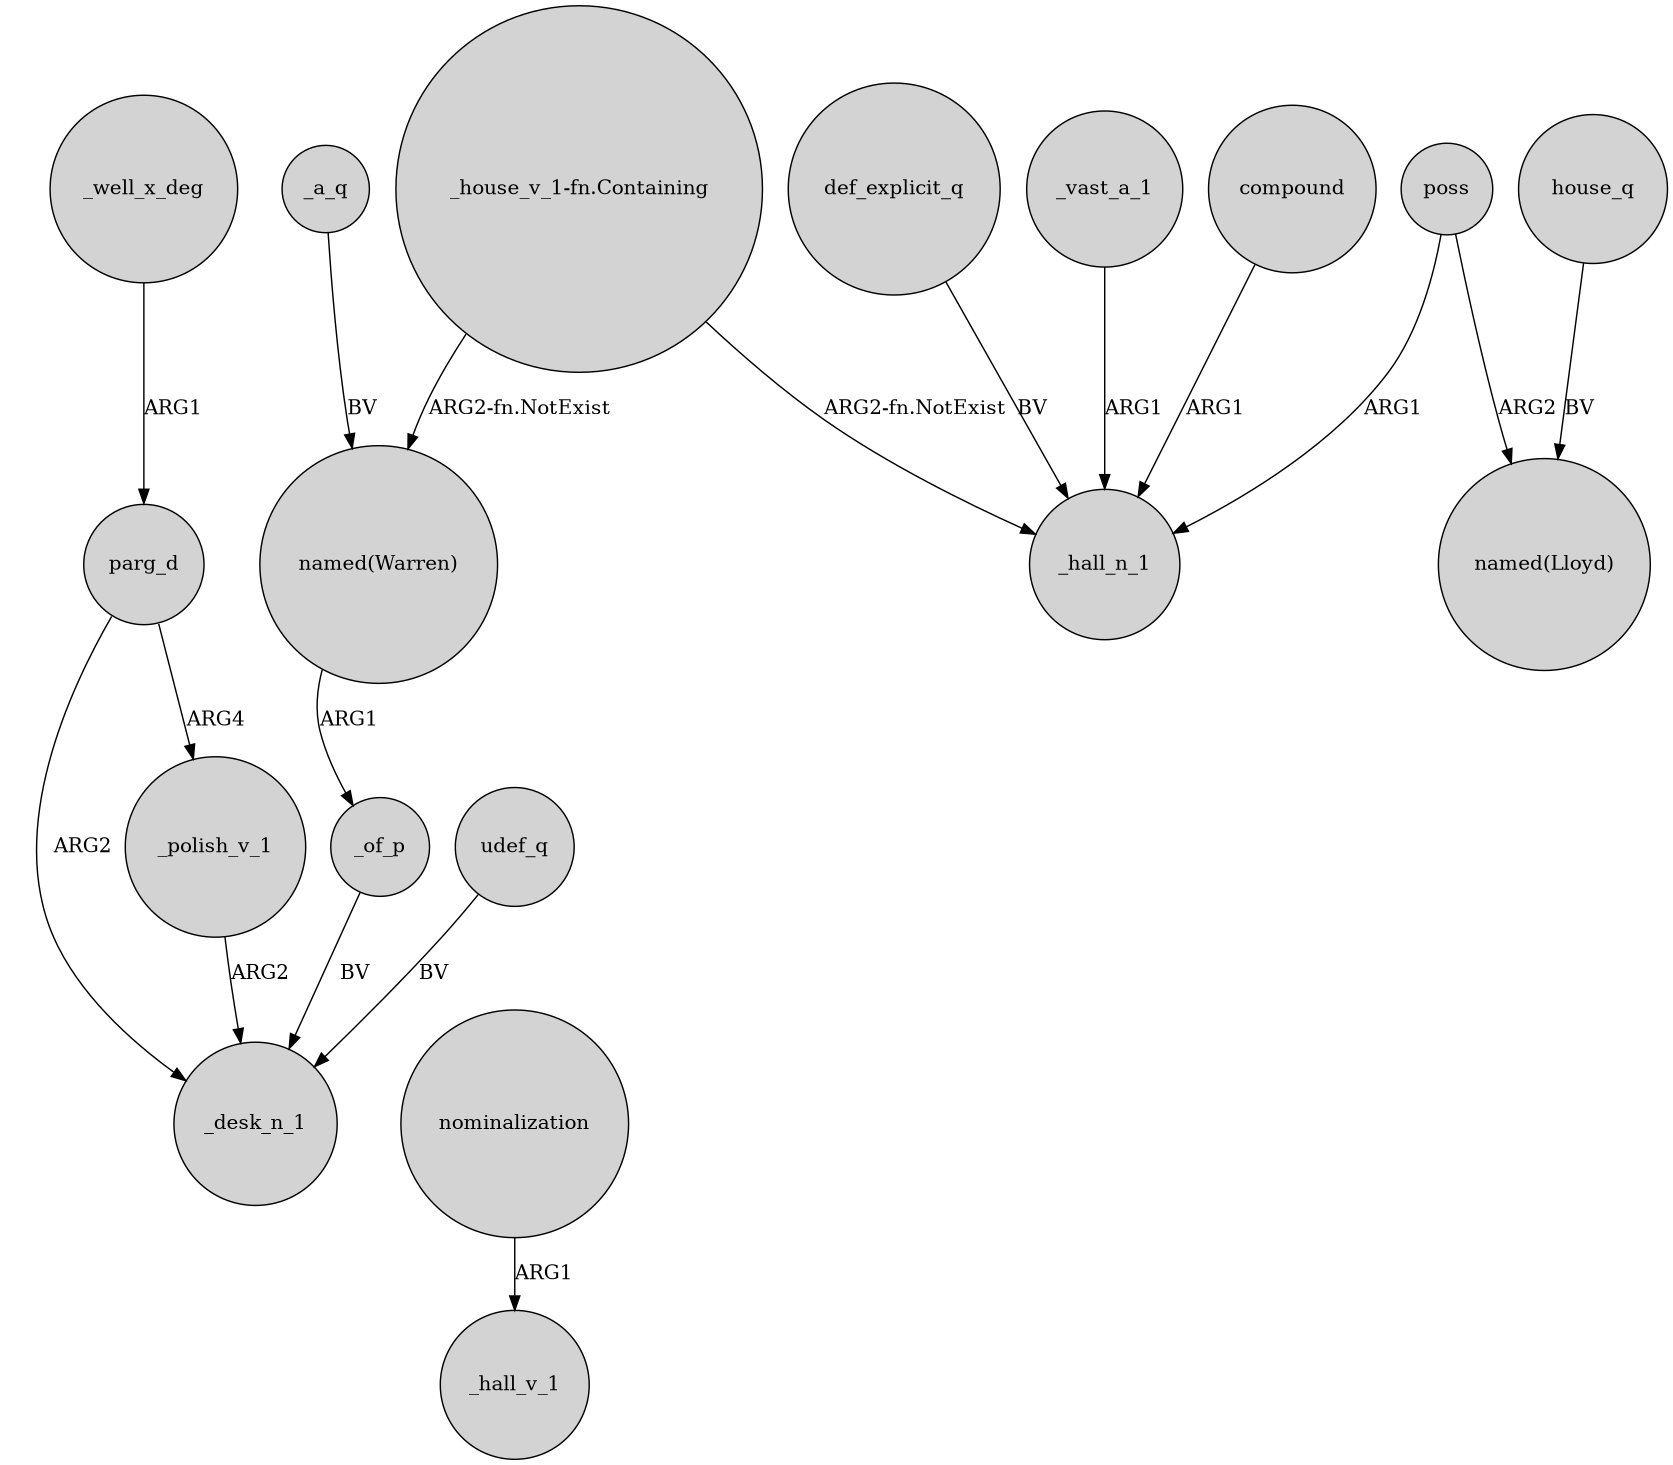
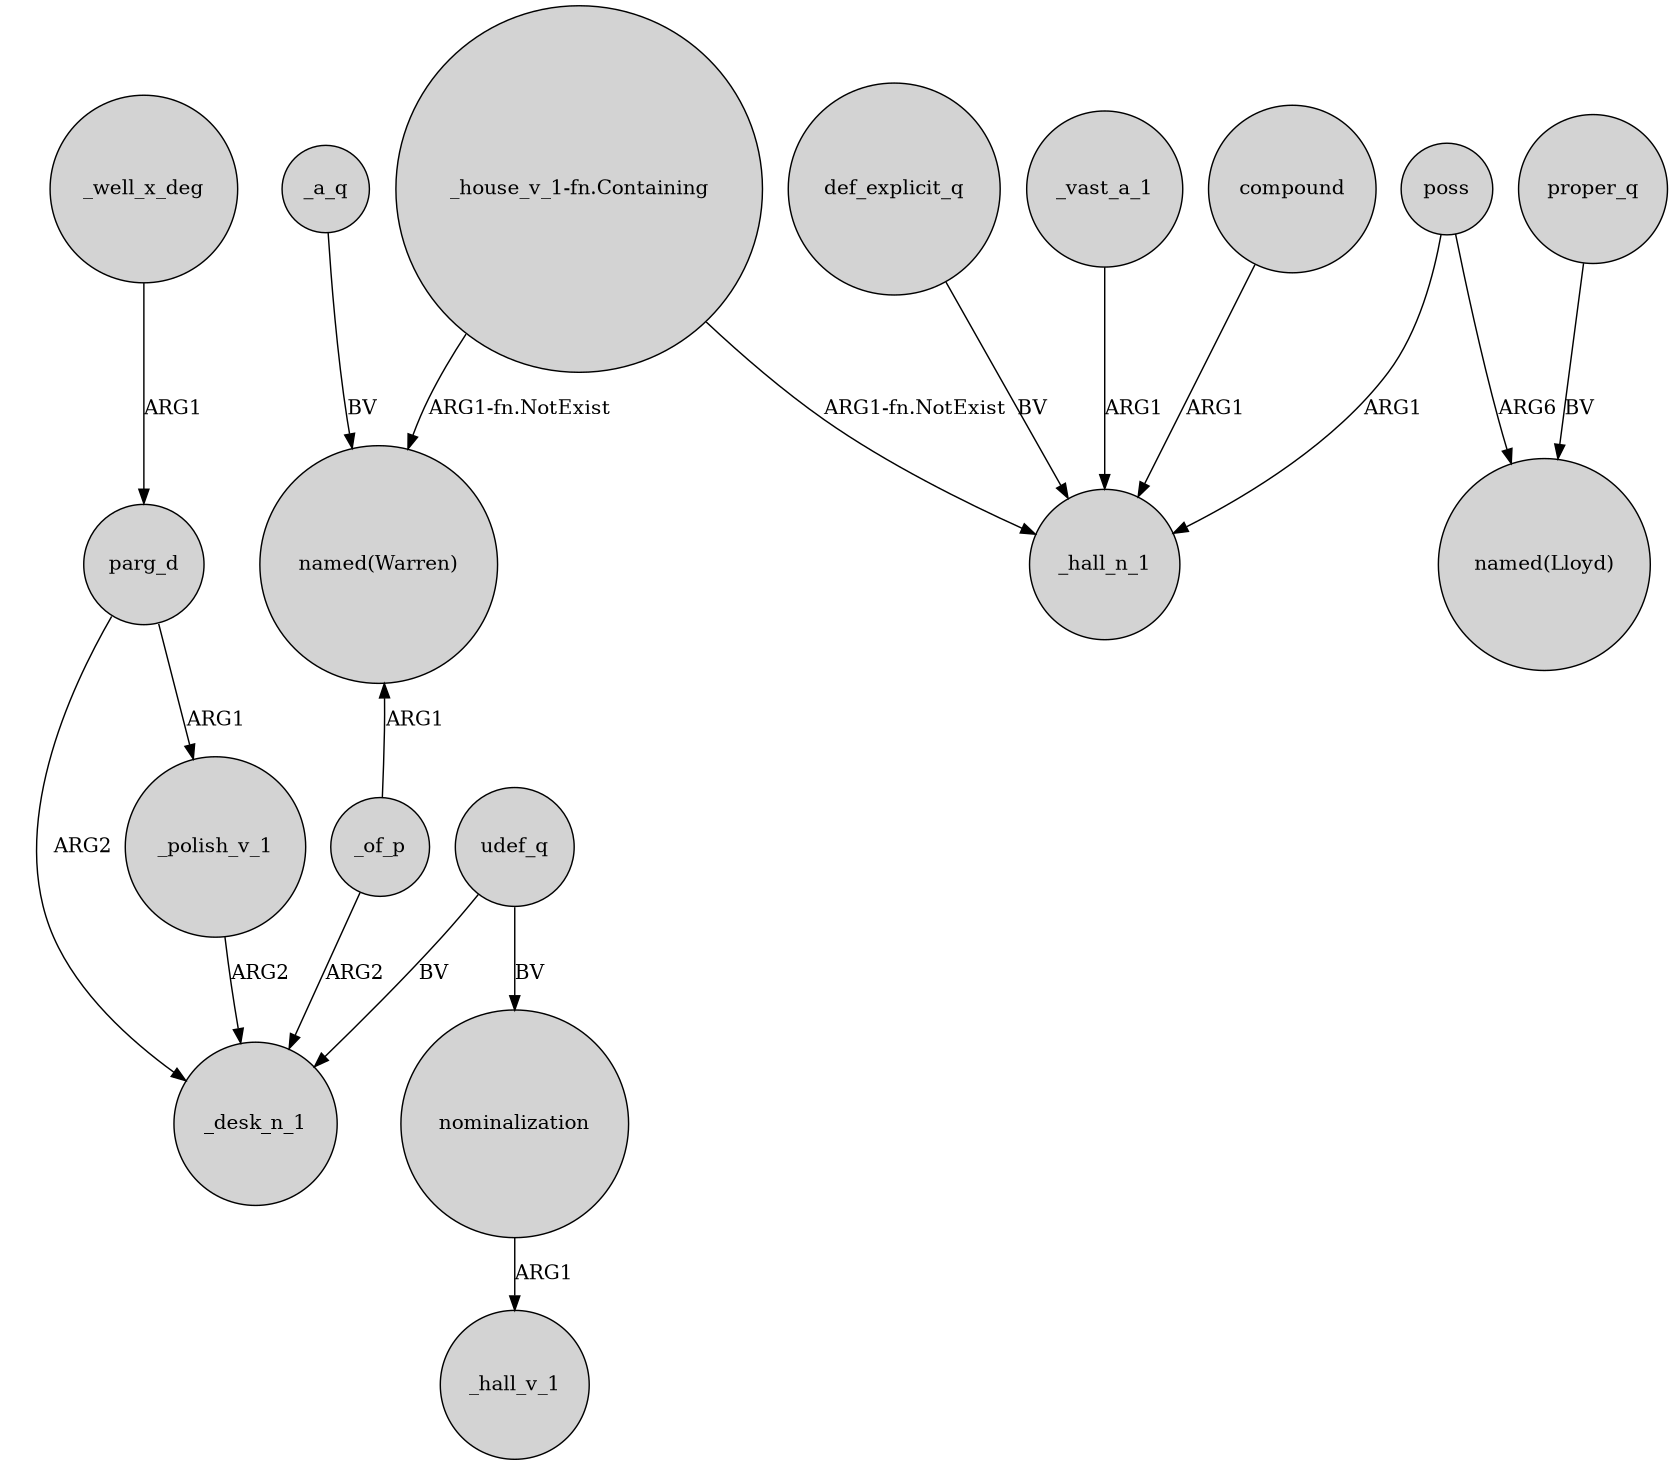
(1593, 189) -> (1593, 189)
(520, 409) -> (520, 409)
(915, 409) -> (915, 409)
(1528, 409) -> (1528, 409)
(216, 720) -> (216, 720)
(321, 734) -> (384, 748)
none -> (515, 951)
(355, 974) -> (355, 974)
